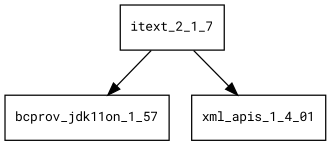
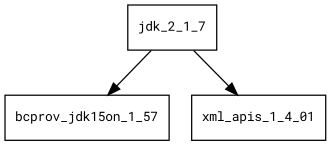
(172, 28) -> (172, 28)
(87, 118) -> (87, 118)
